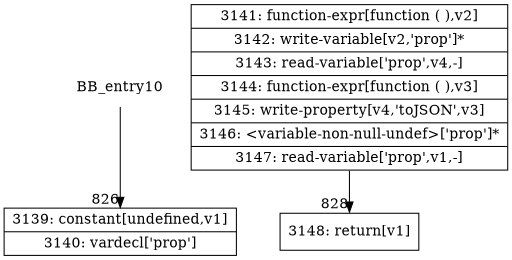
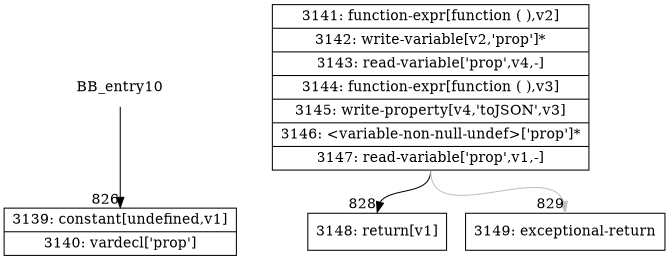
none -> (565, 232)
